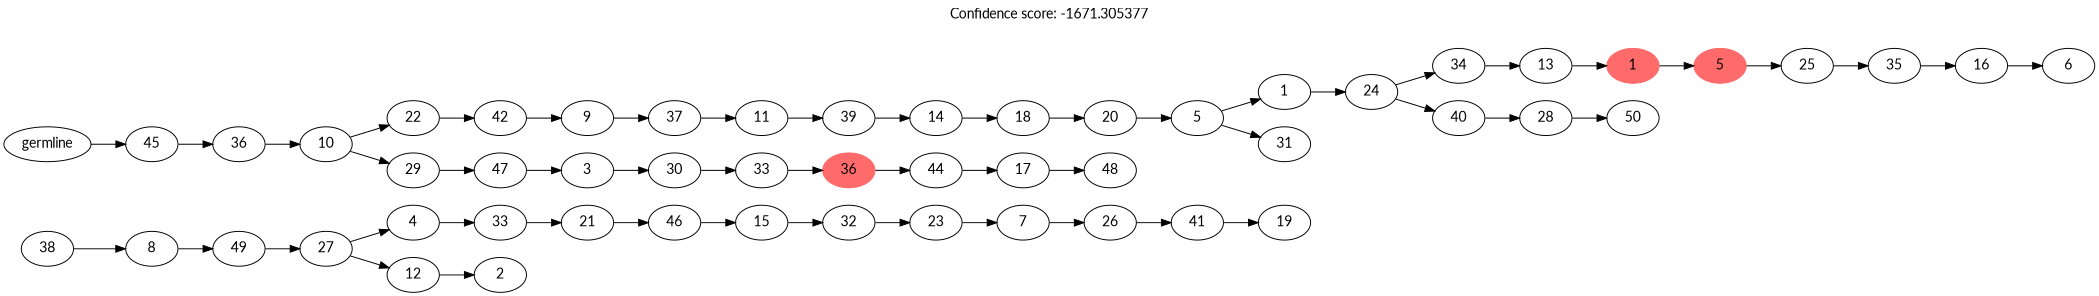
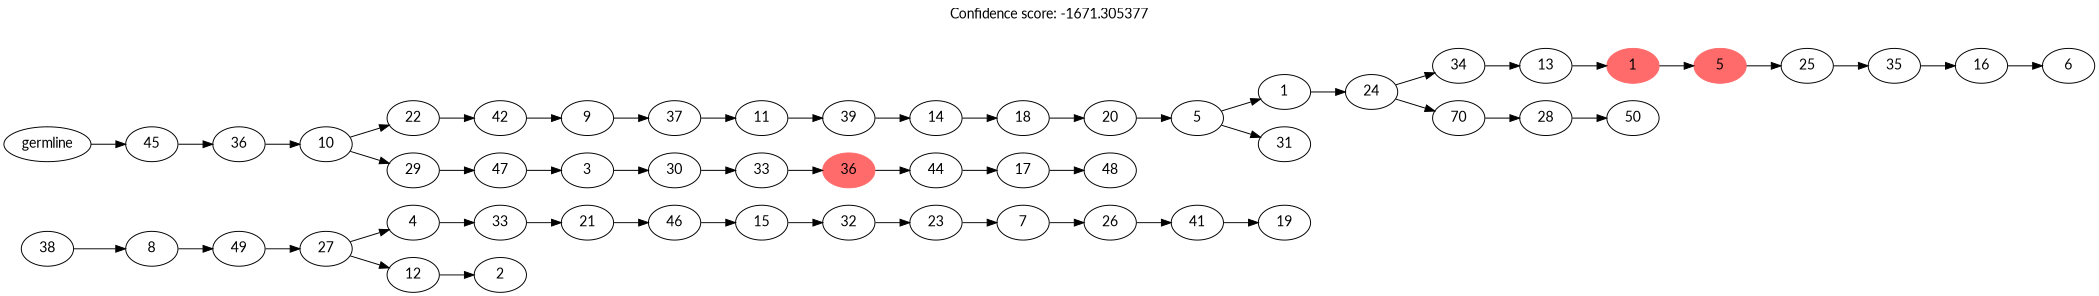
(1459, 118) -> (1459, 118)
